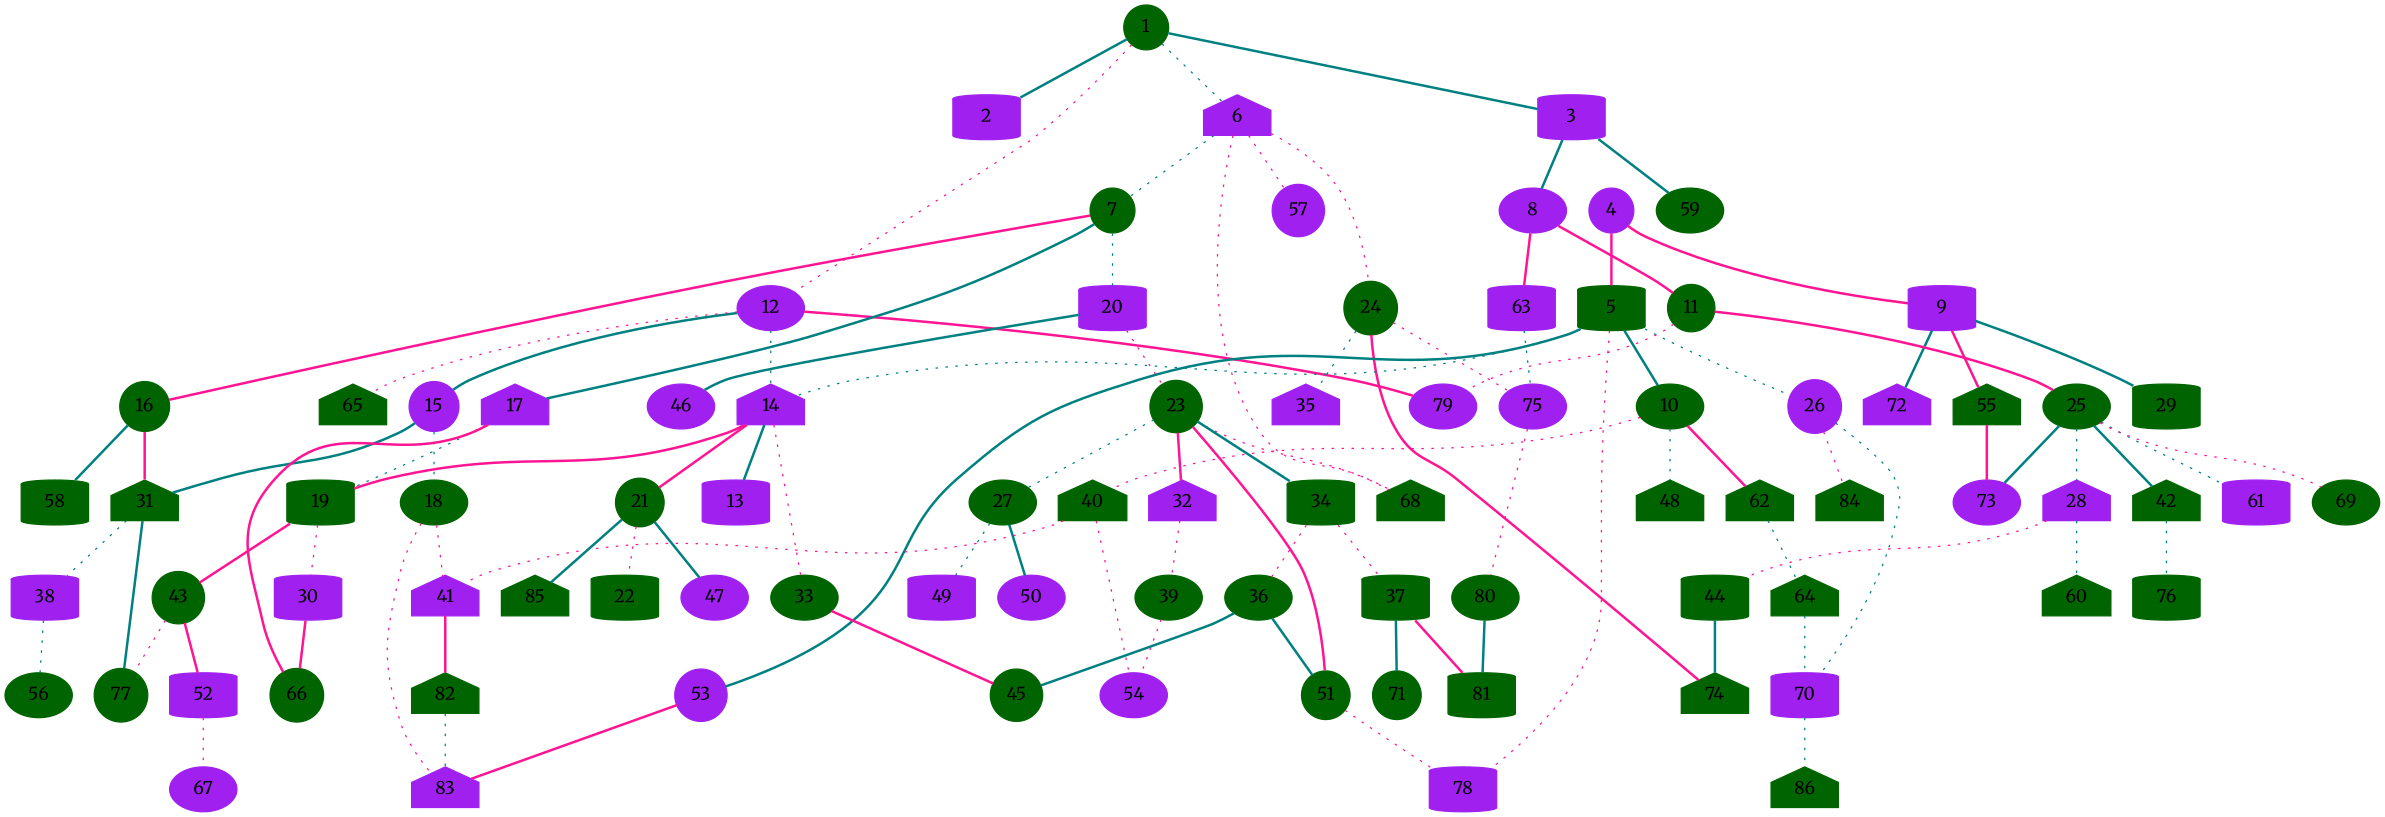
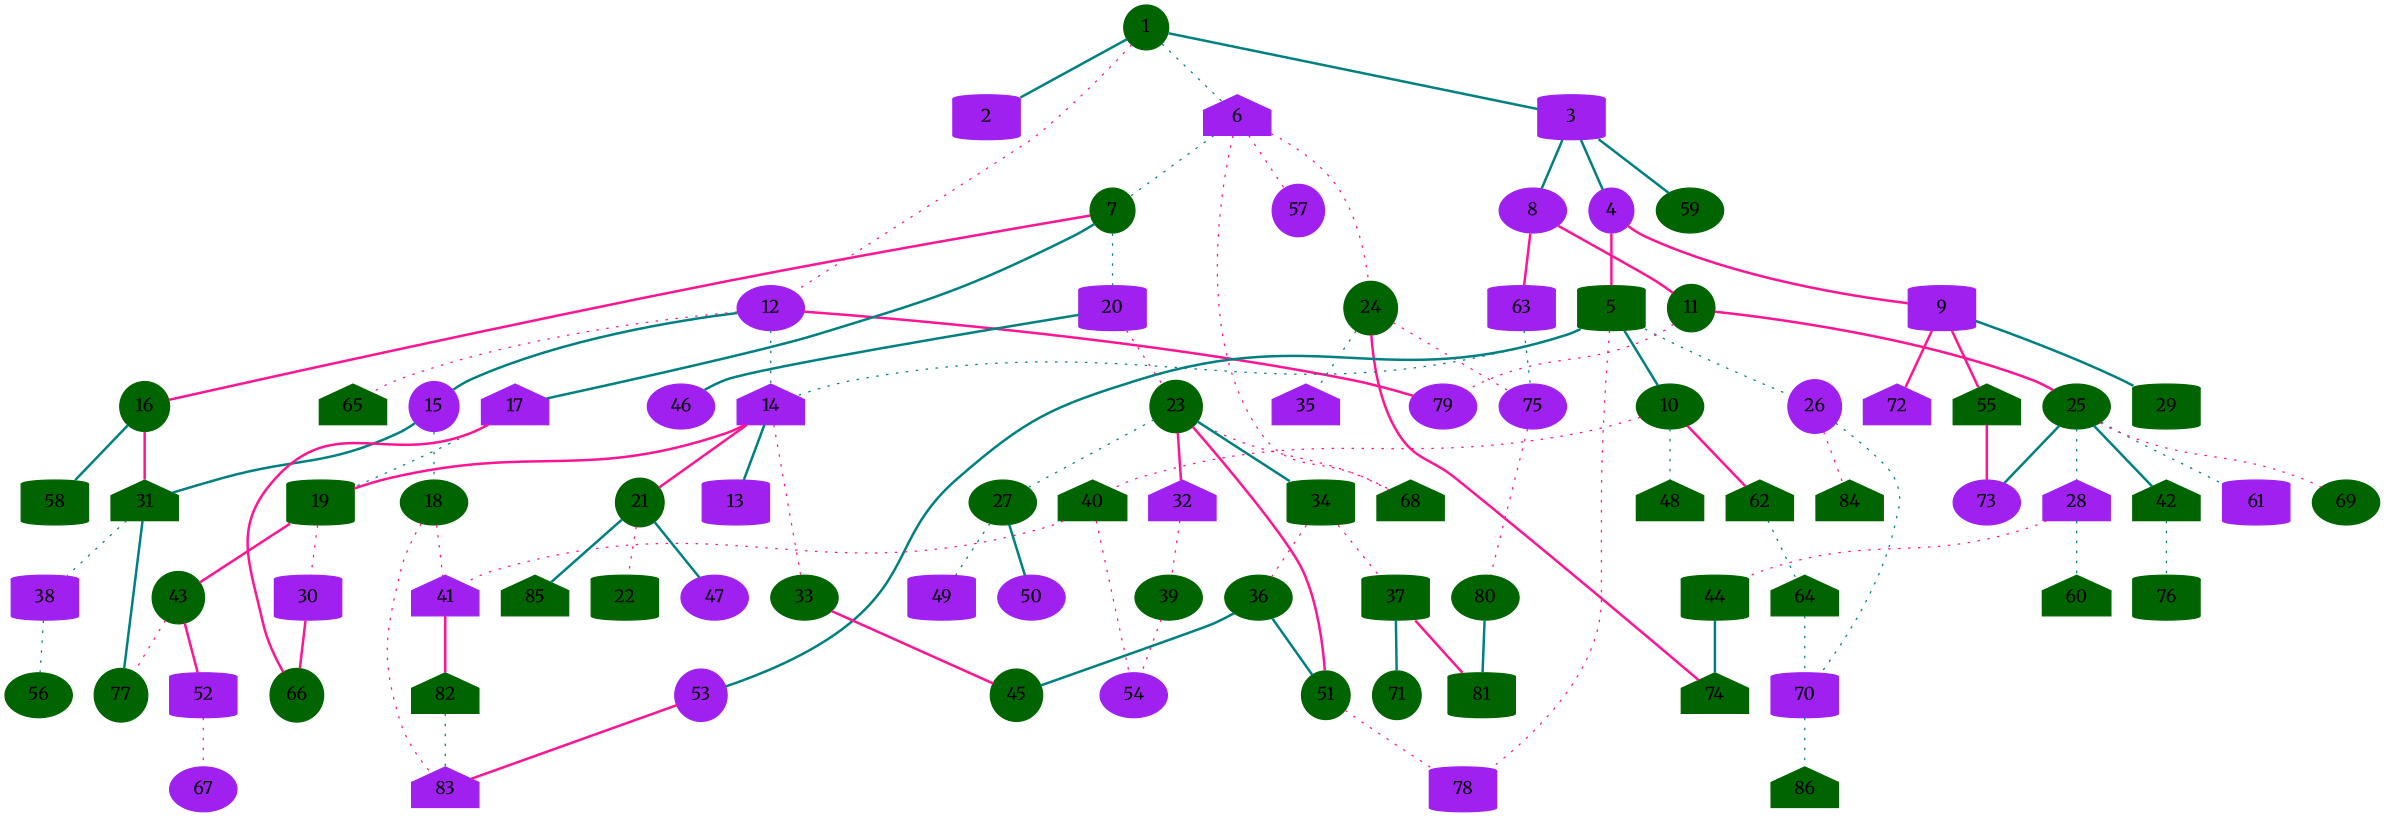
none -> (1592, 165)
(1919, 359) -> (1919, 359)
